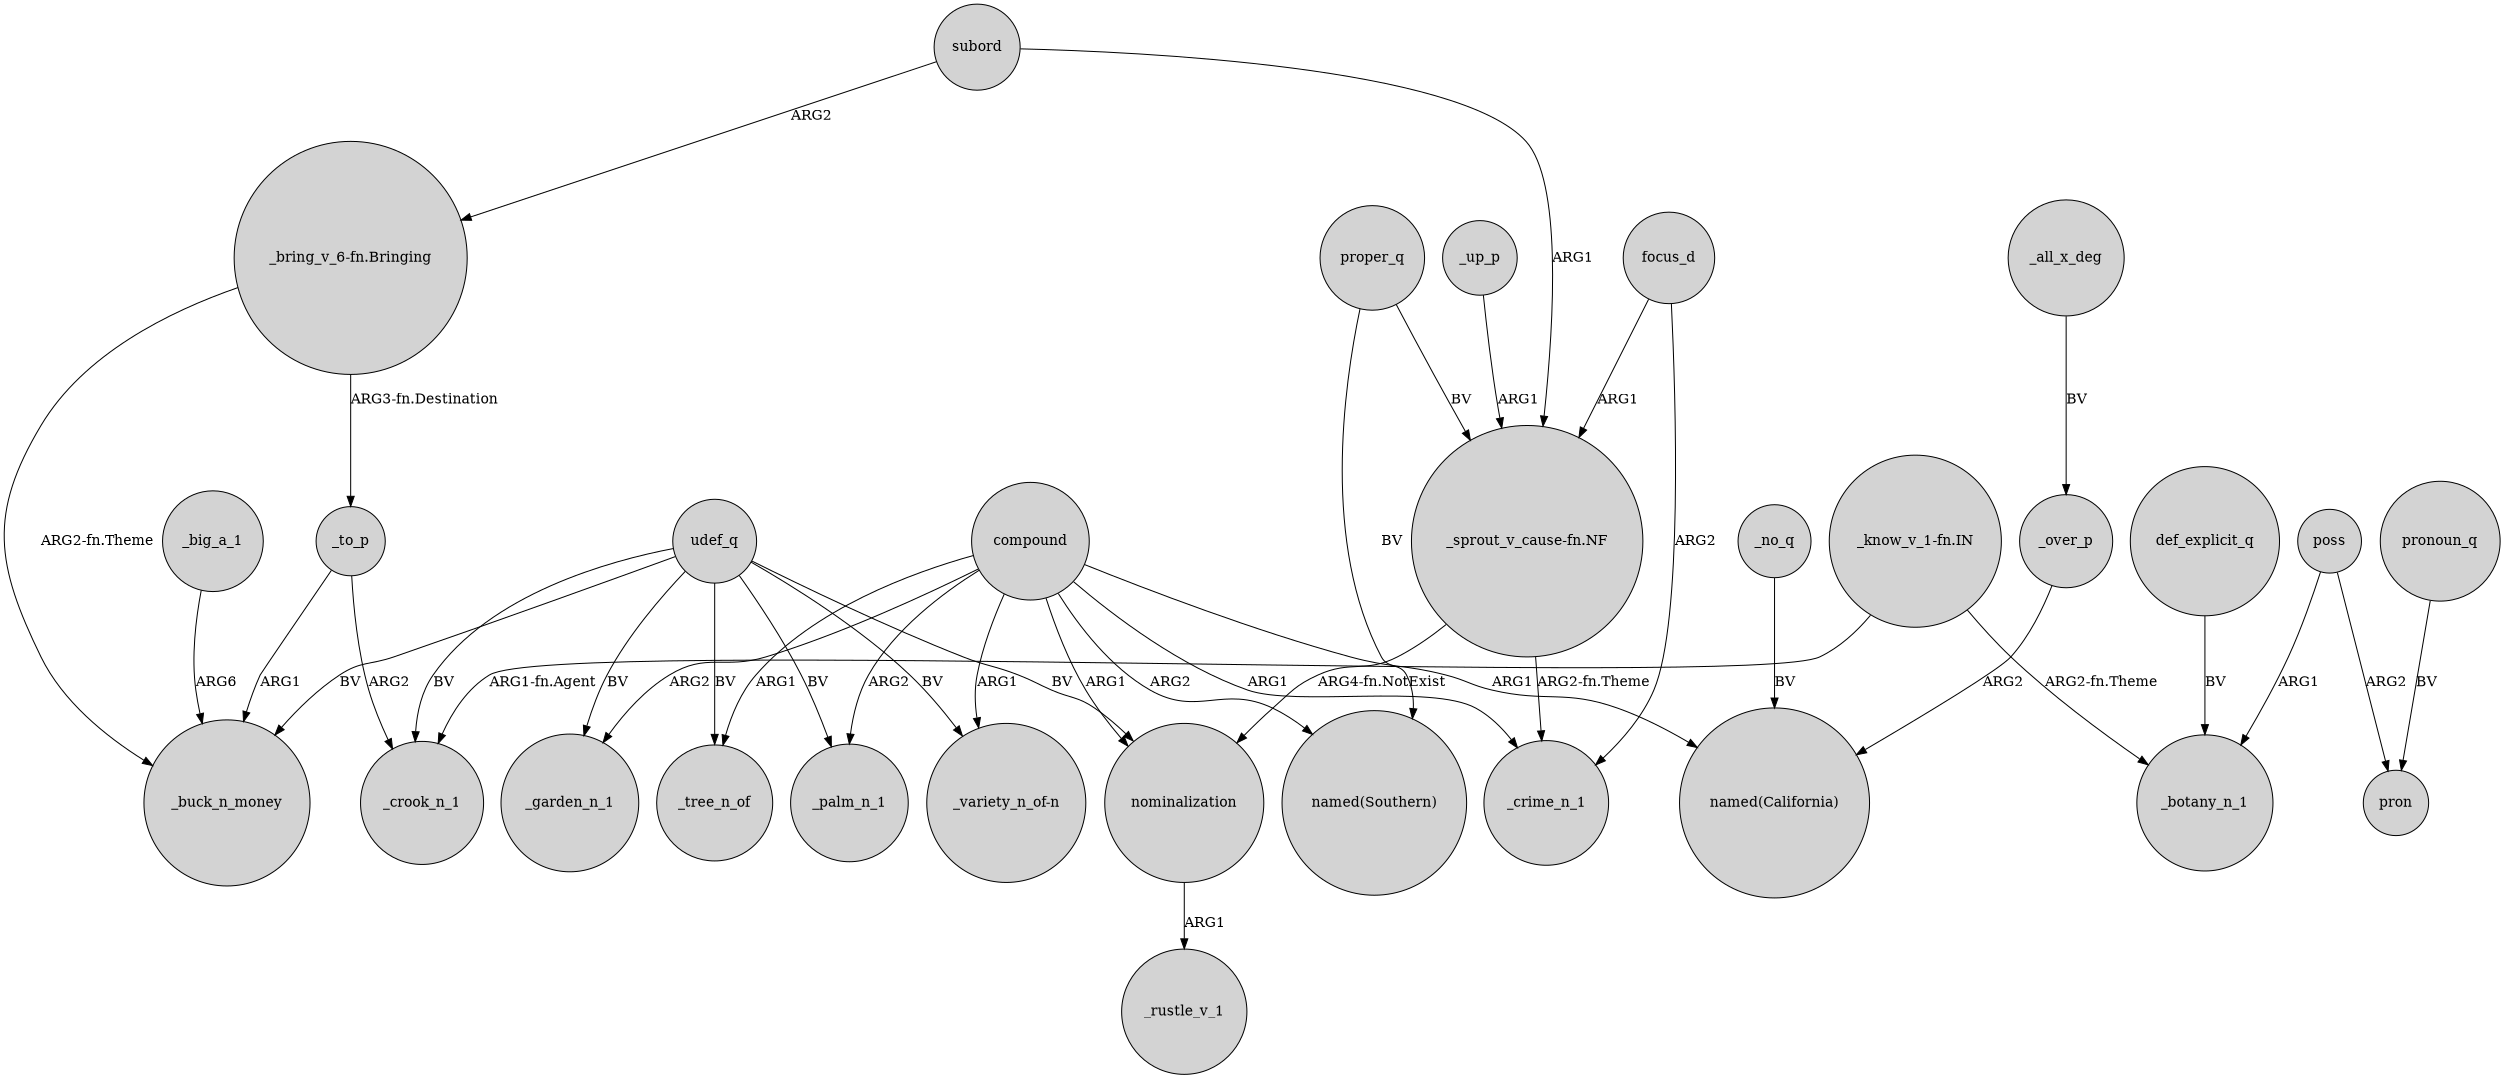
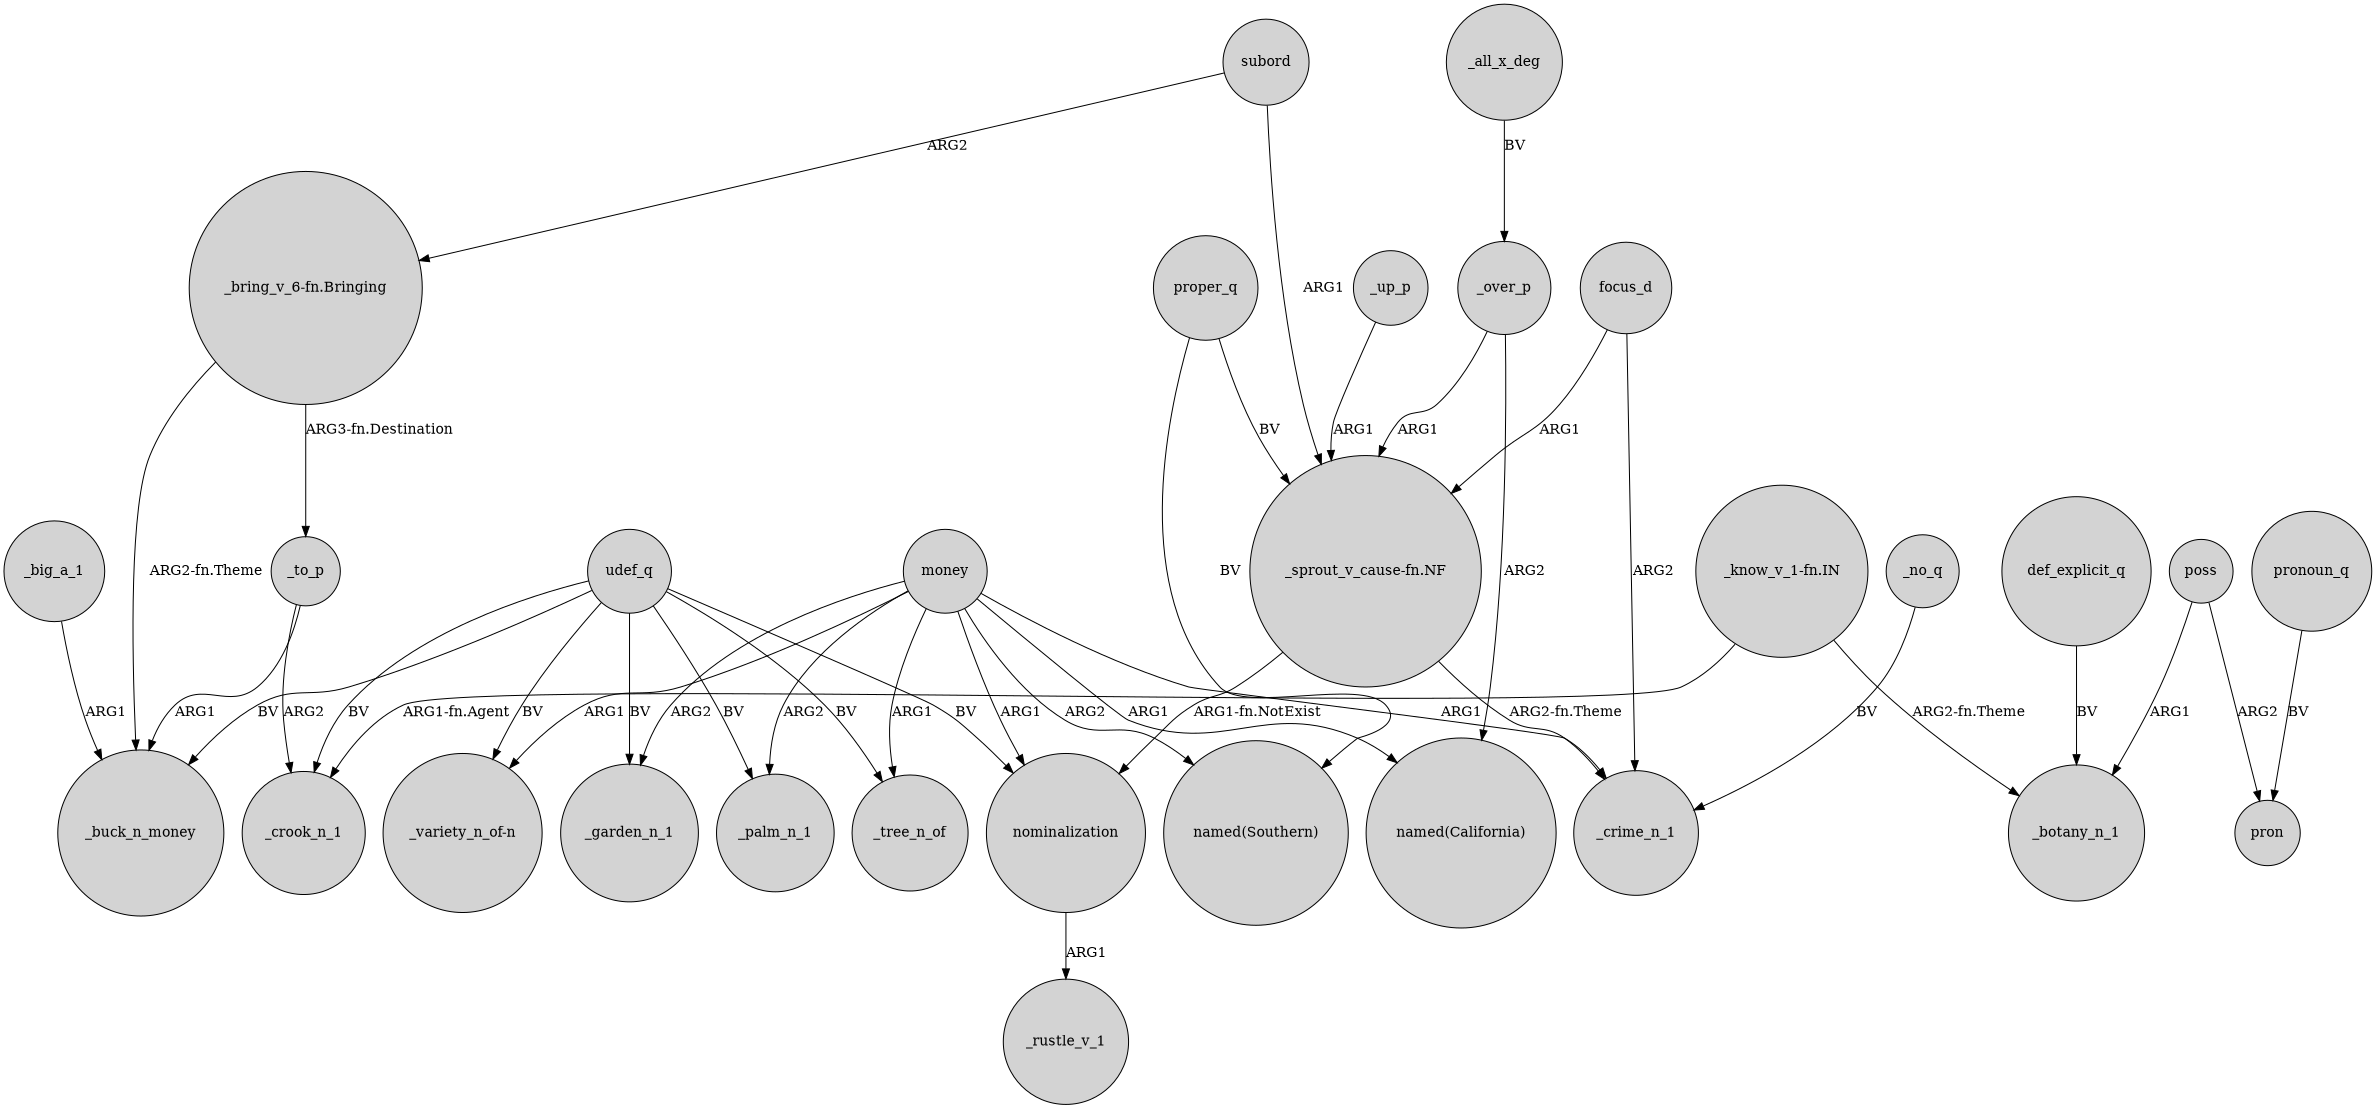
none -> (1443, 399)
(1030, 541) -> (945, 571)
(1775, 638) -> (1833, 730)
(216, 683) -> (106, 713)
(1382, 683) -> (1257, 713)
